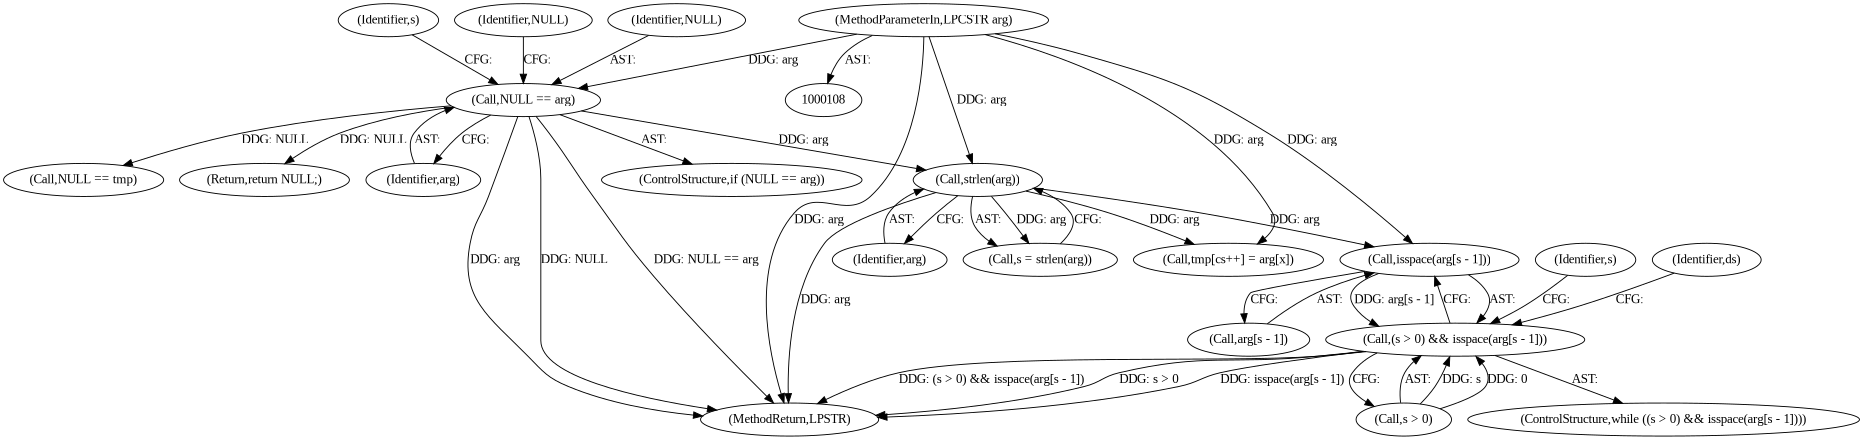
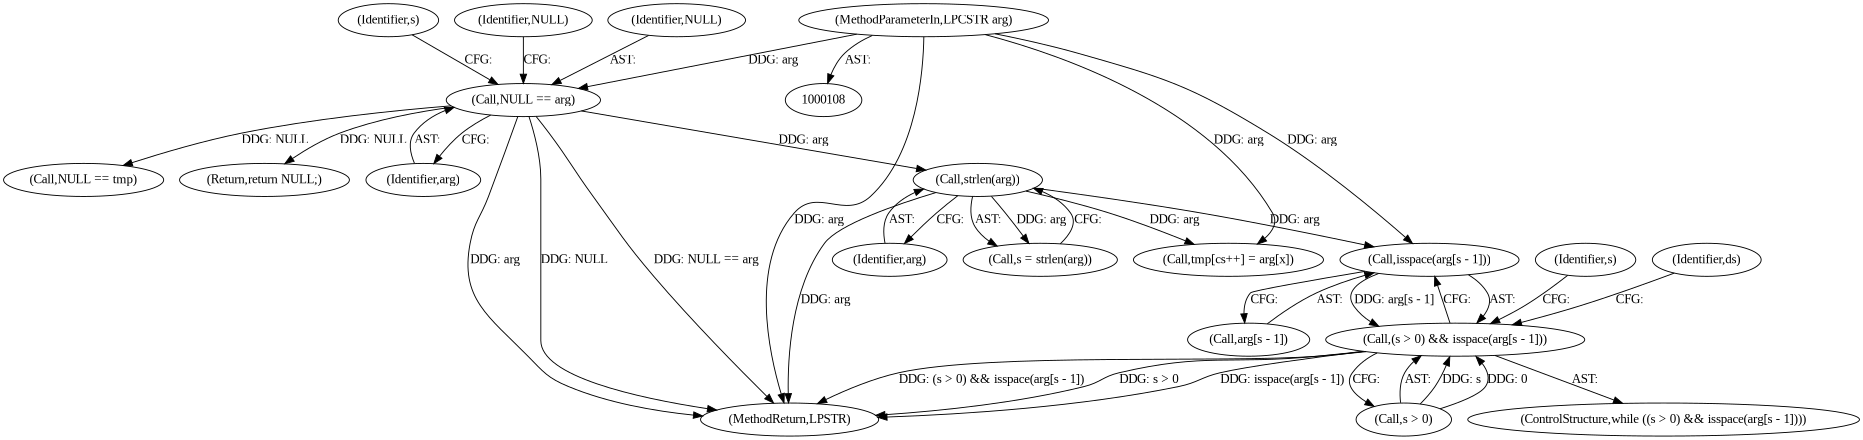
(949, 96) -> none
(732, 180) -> none
